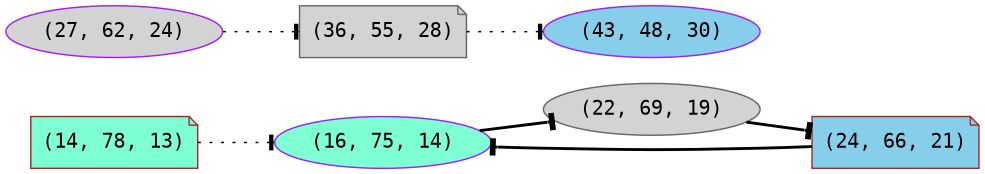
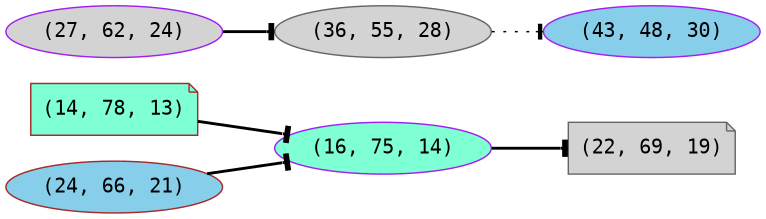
(257, 32) -> (245, 32)
(383, 32) -> (383, 32)
(652, 109) -> (652, 148)
(775, 126) -> none
(232, 142) -> (240, 128)
(896, 142) -> (114, 187)
